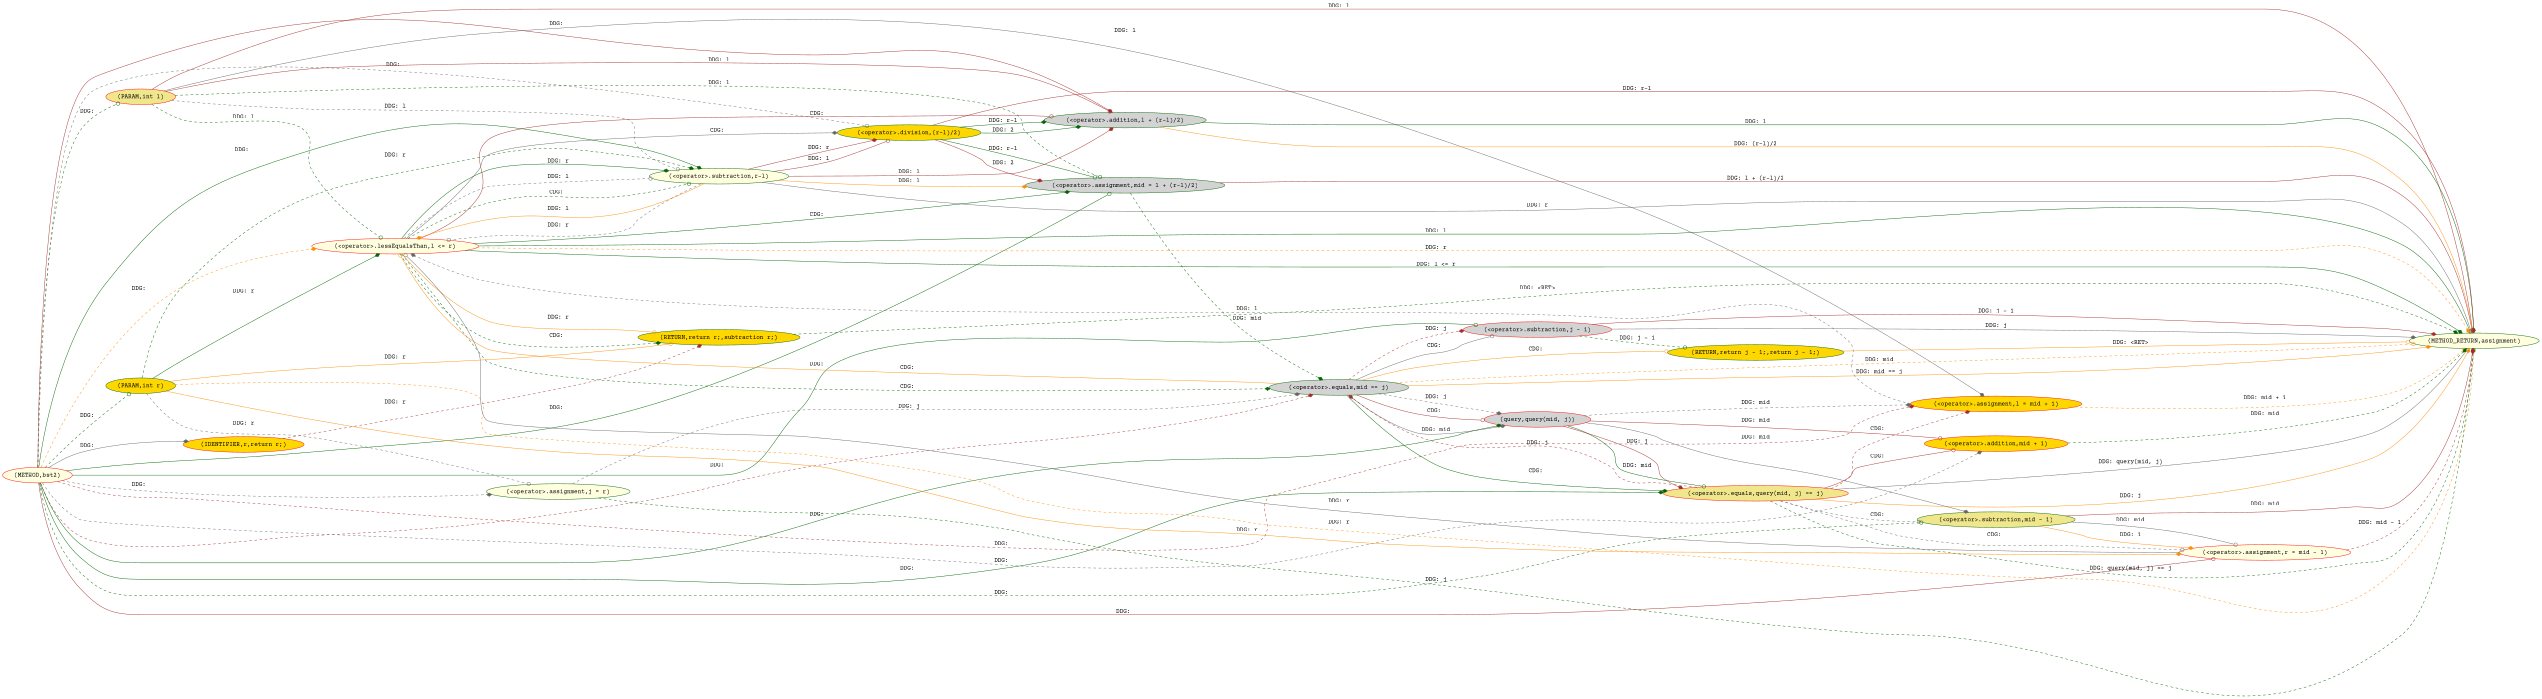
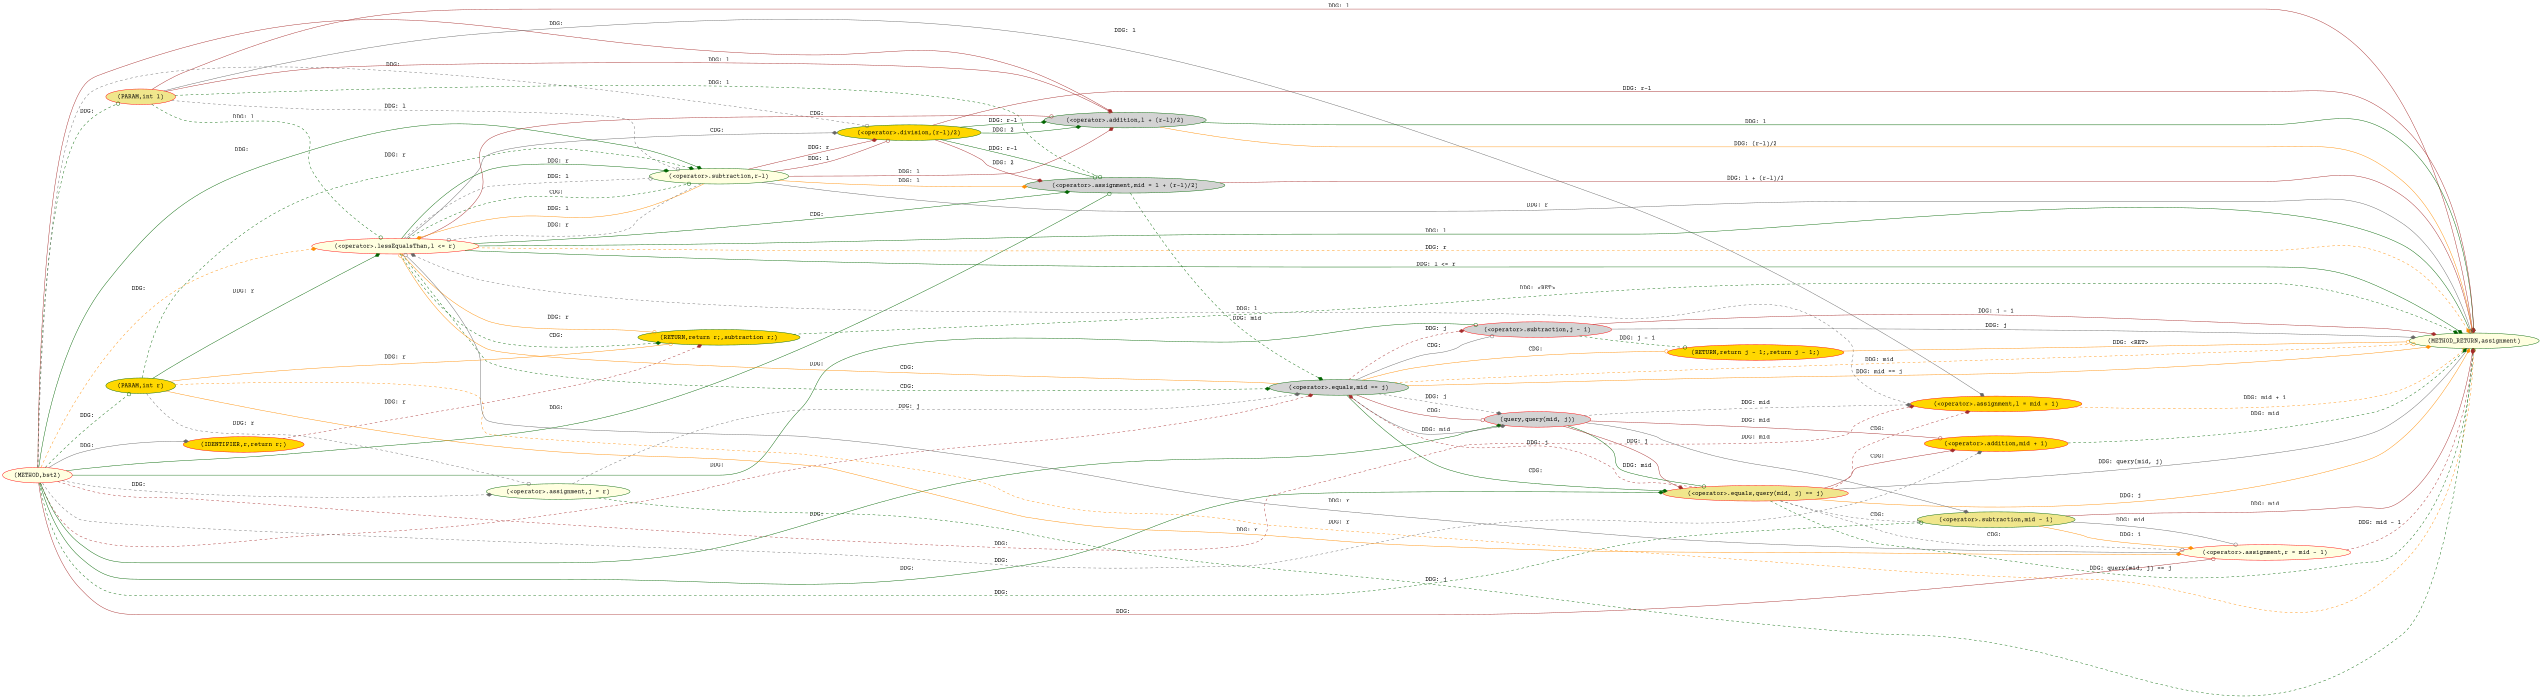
(1756, 352) -> (1756, 352)
(1885, 462) -> (1884, 462)
